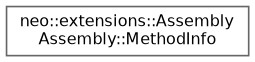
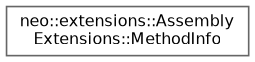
(128, 31) -> (128, 31)
